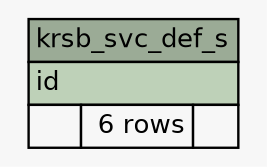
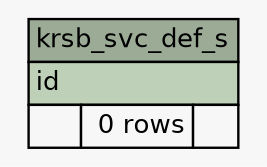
(142, 125) -> (142, 125)
